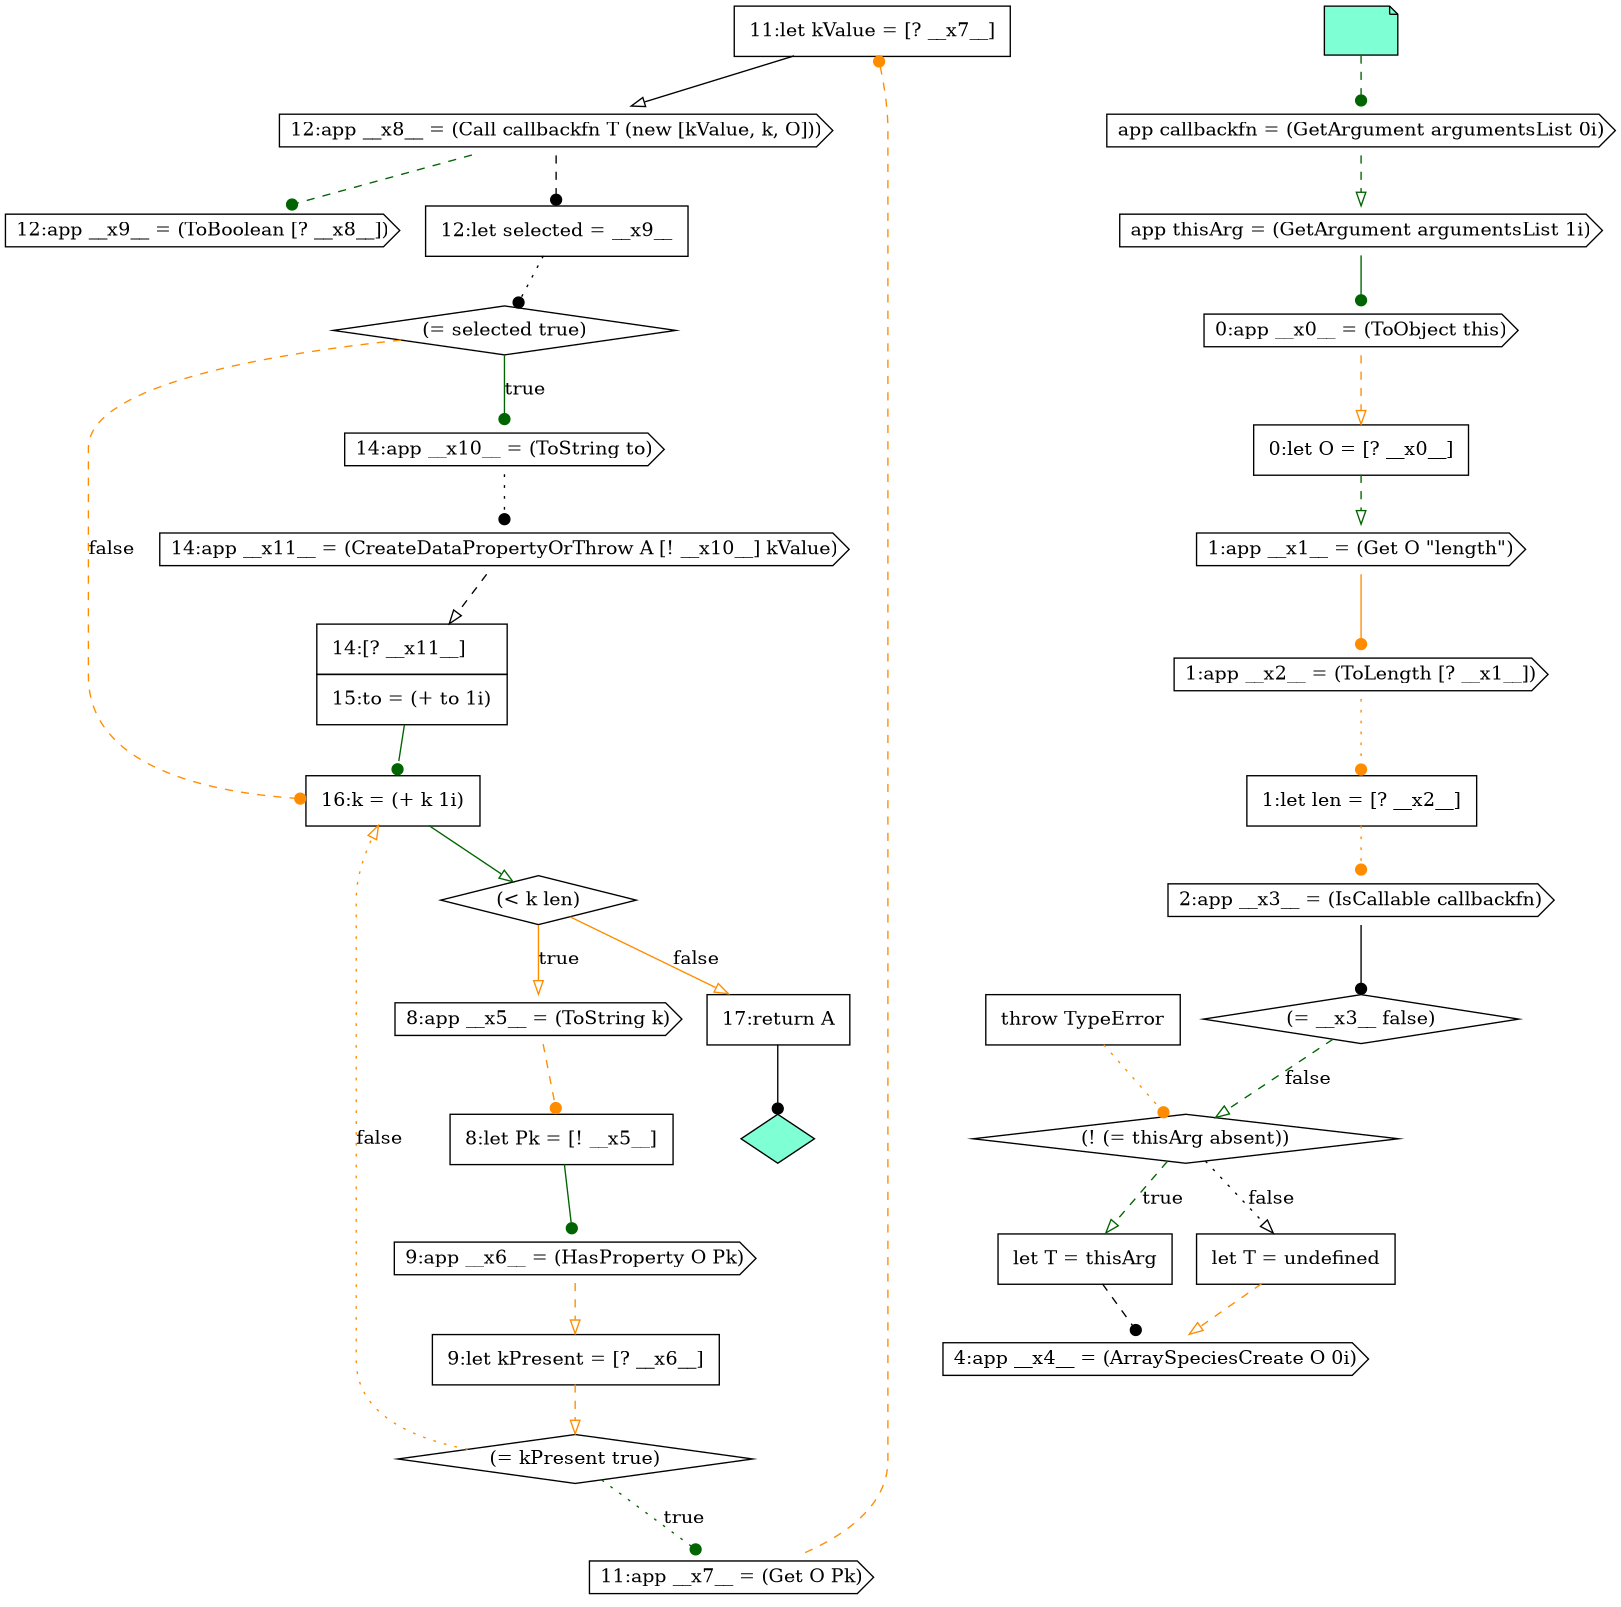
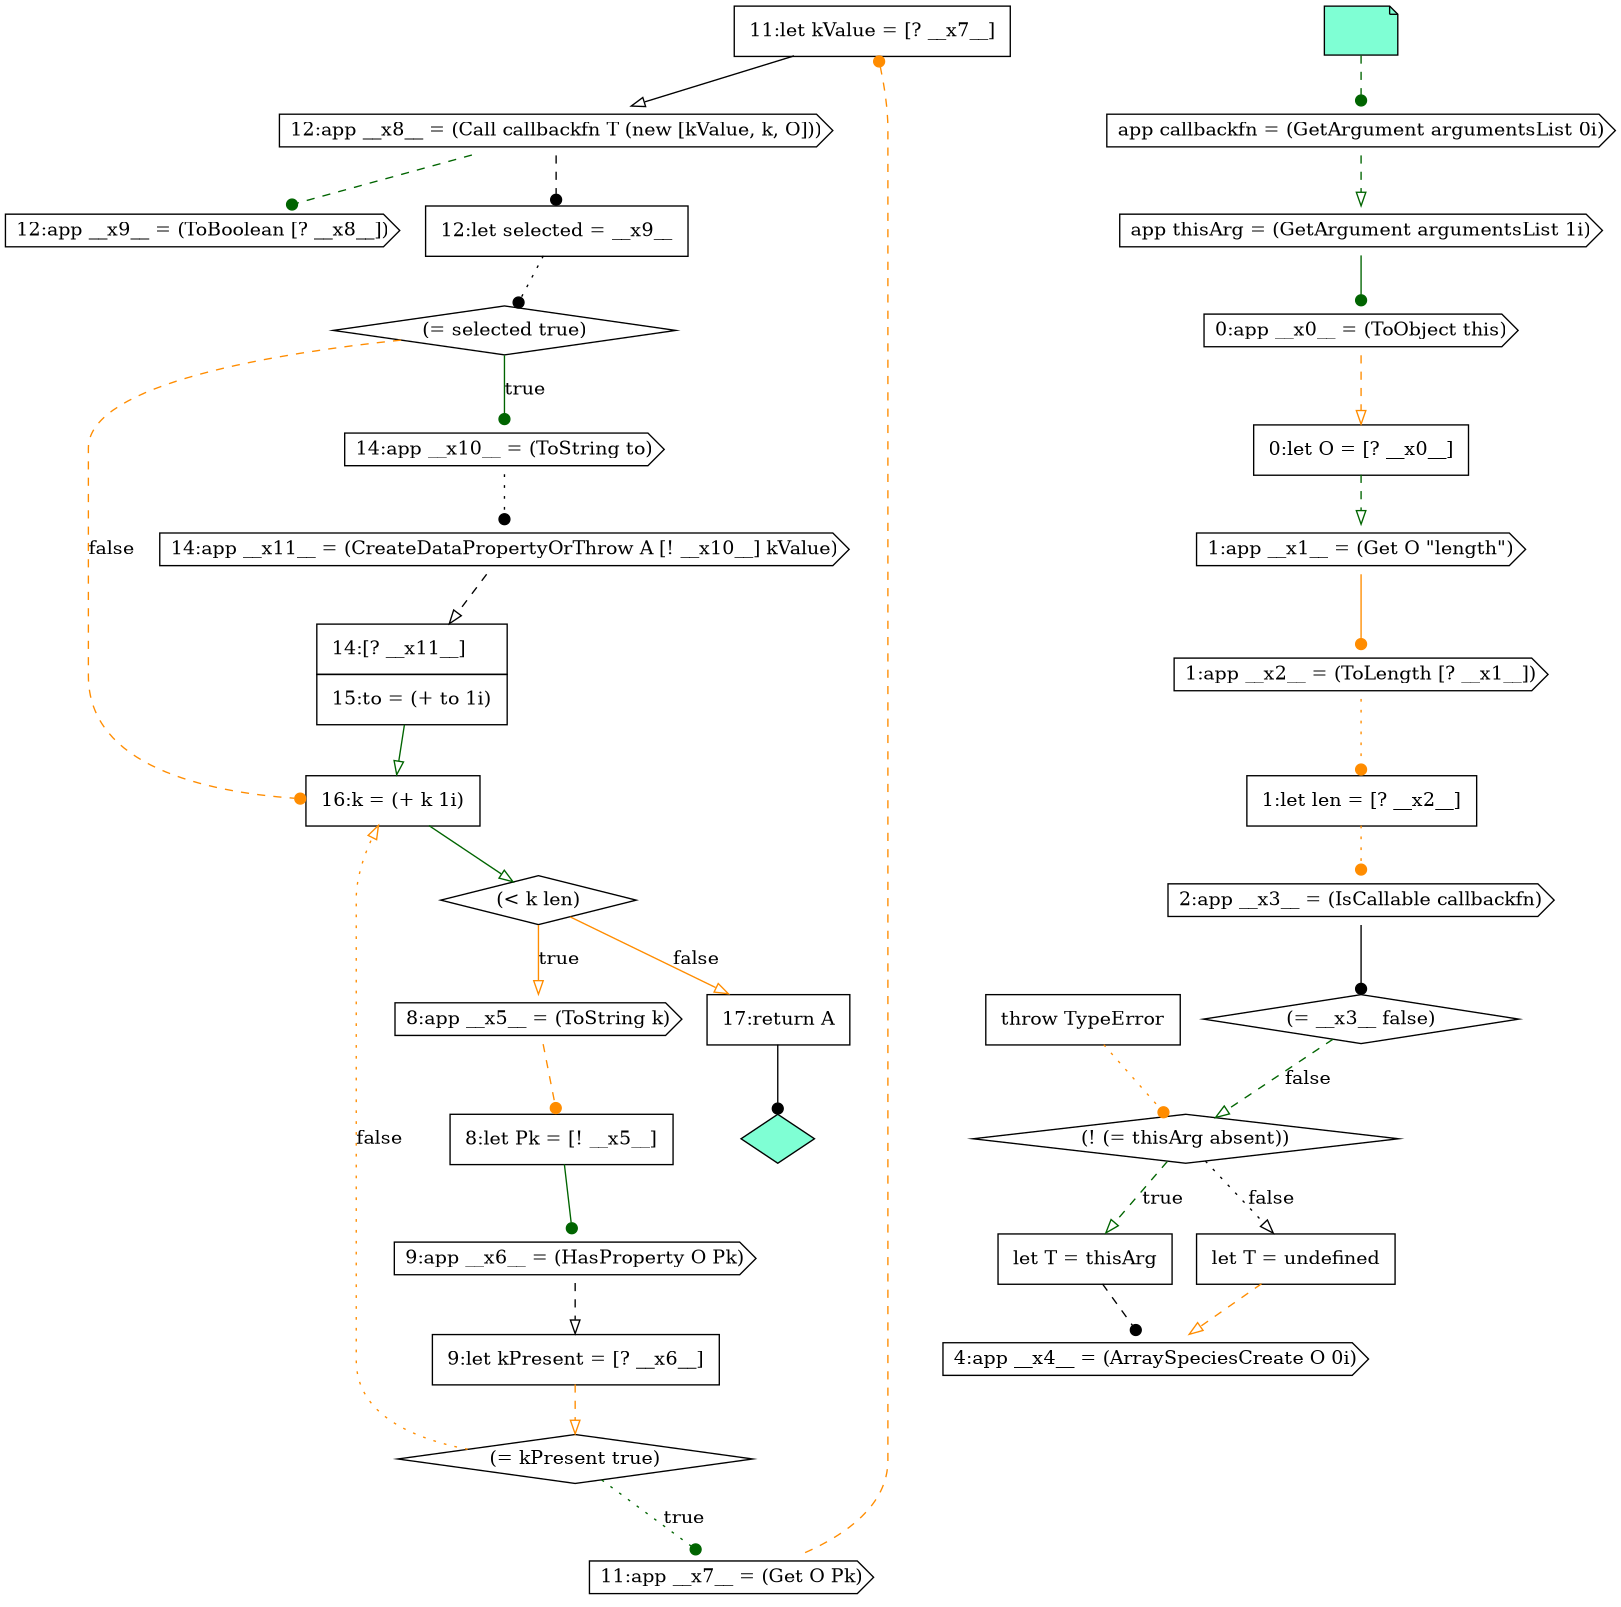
(402, 743) -> (402, 743)
(575, 1301) -> (575, 1301)
